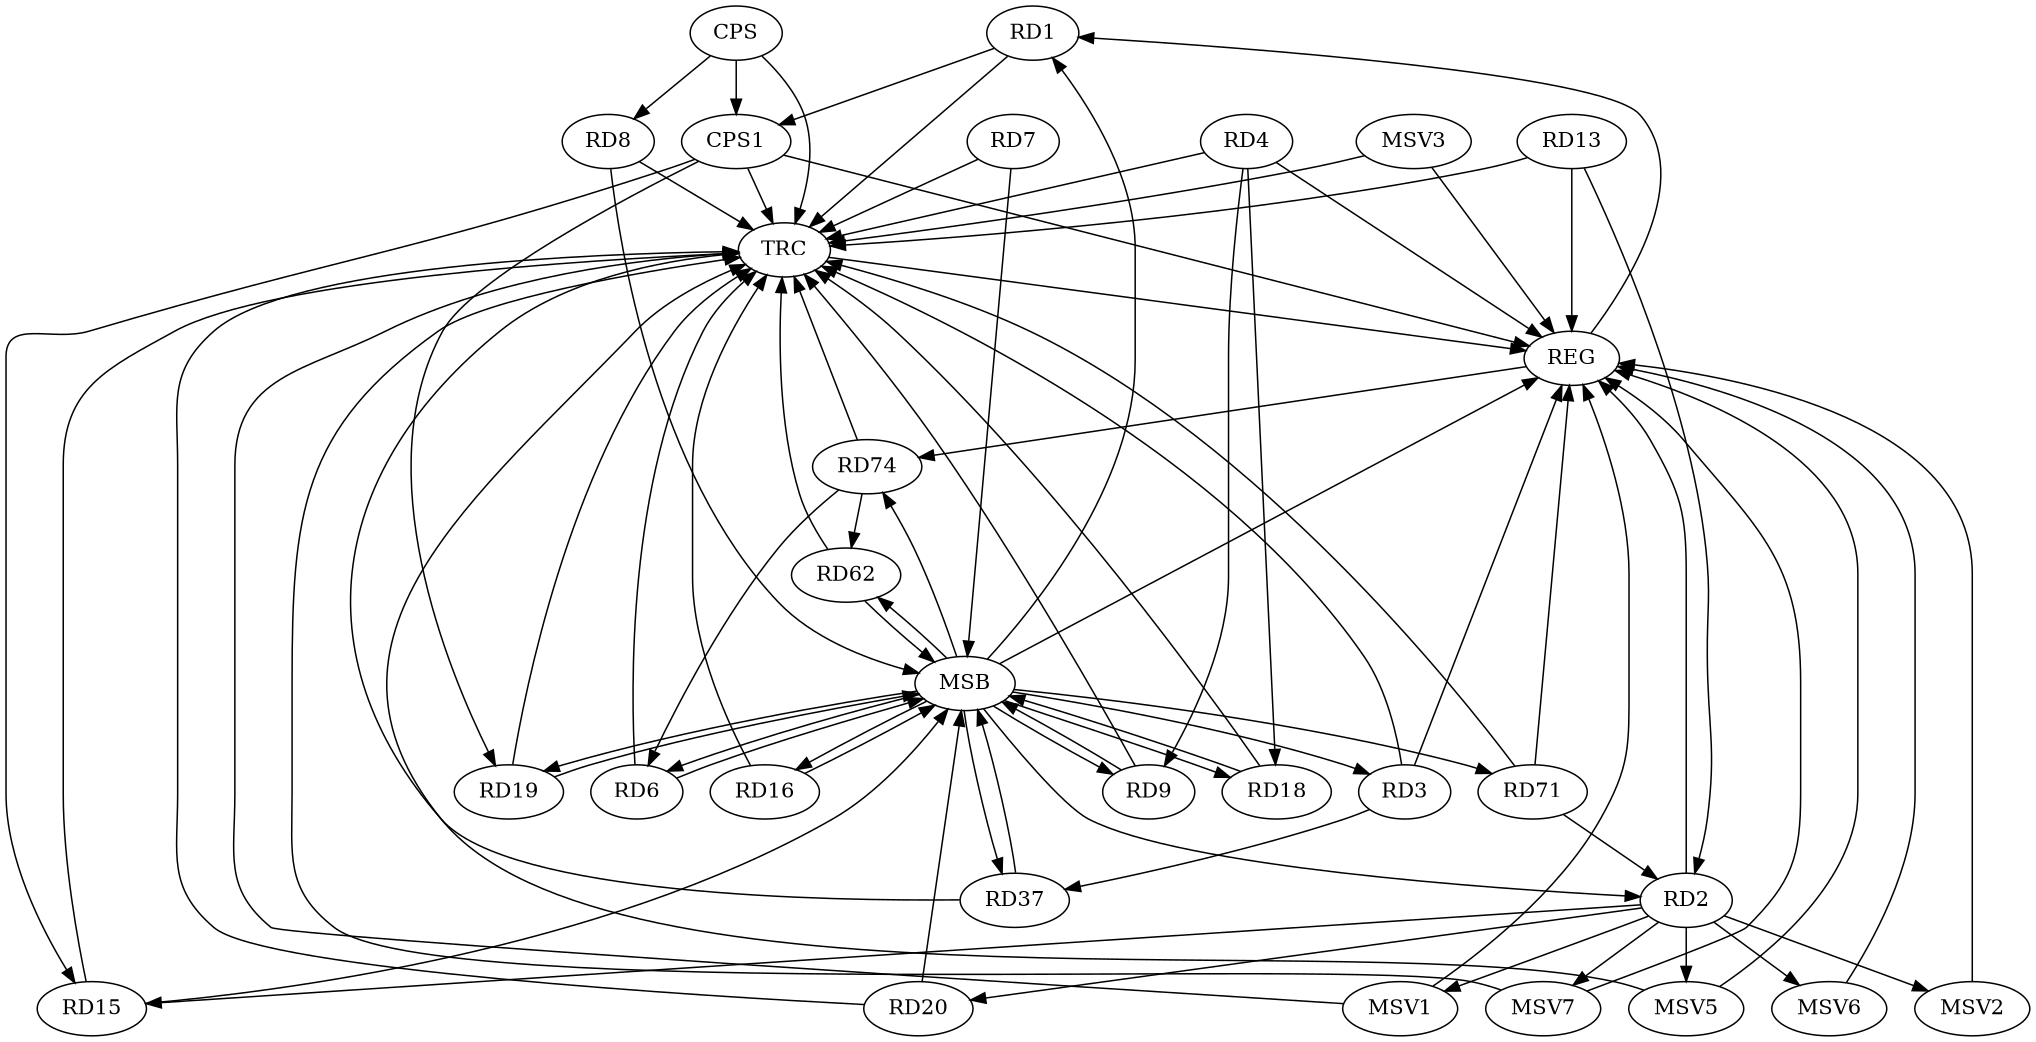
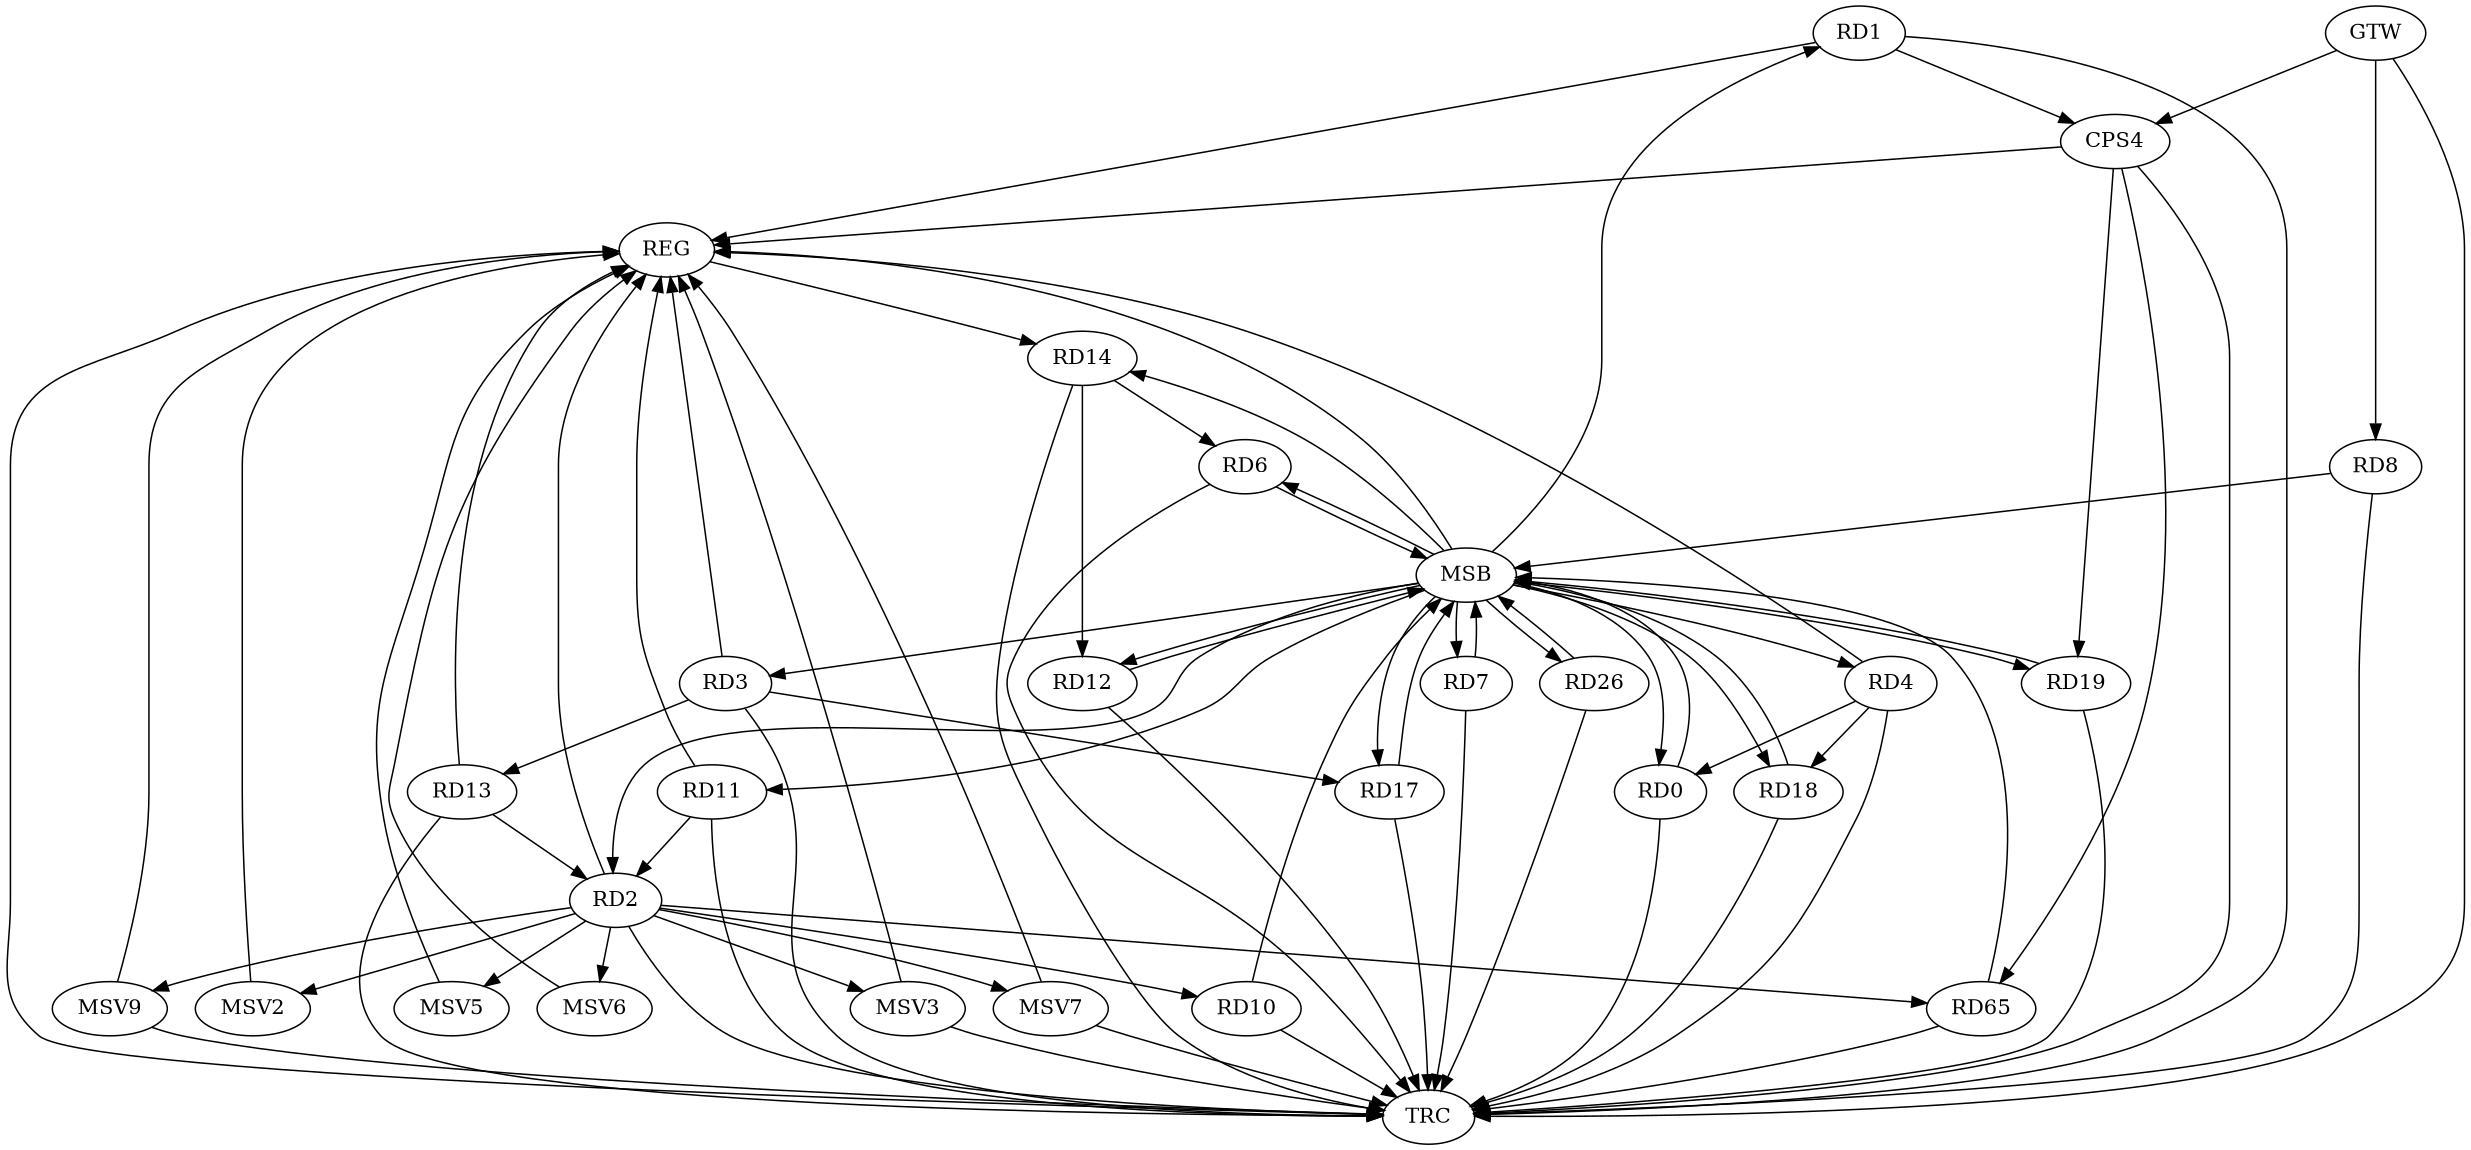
(736, 33) -> (2376, 33)
(1489, 75) -> (1271, 140)
(736, 142) -> (2115, 142)
(867, 467) -> (1082, 358)
(846, 575) -> (1082, 684)
none -> (1677, 619)
none -> (1456, 622)
none -> (603, 734)
(765, 792) -> (1594, 684)
(1149, 792) -> (1660, 792)
(1533, 792) -> (712, 792)
(1015, 900) -> (1390, 792)
(679, 926) -> (814, 1063)
none -> (751, 951)
(92, 1009) -> (1981, 1009)
(918, 1009) -> (1246, 1009)
(1400, 1009) -> (110, 1009)
